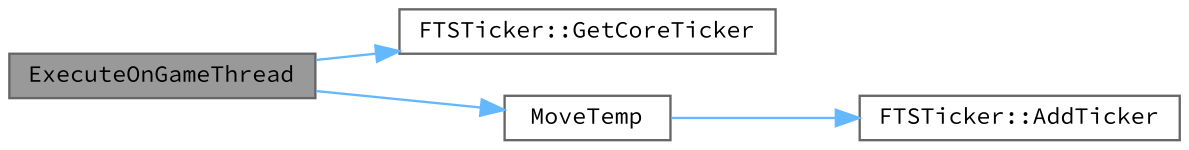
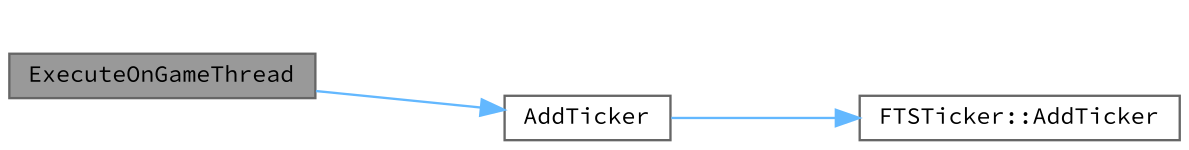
(588, 32) -> none
(588, 118) -> (588, 118)
